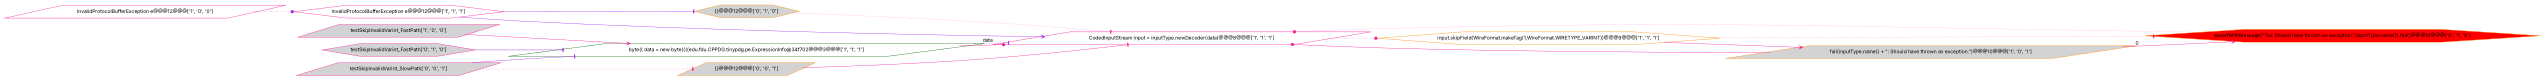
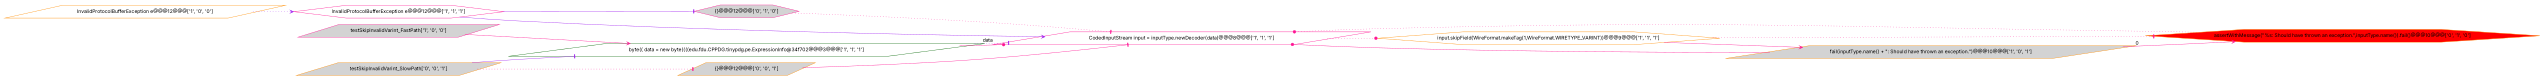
(747, 11) -> (747, 11)
(145, 12) -> (145, 12)
(271, 12) -> (271, 12)
(399, 50) -> none
(399, 69) -> (399, 69)
